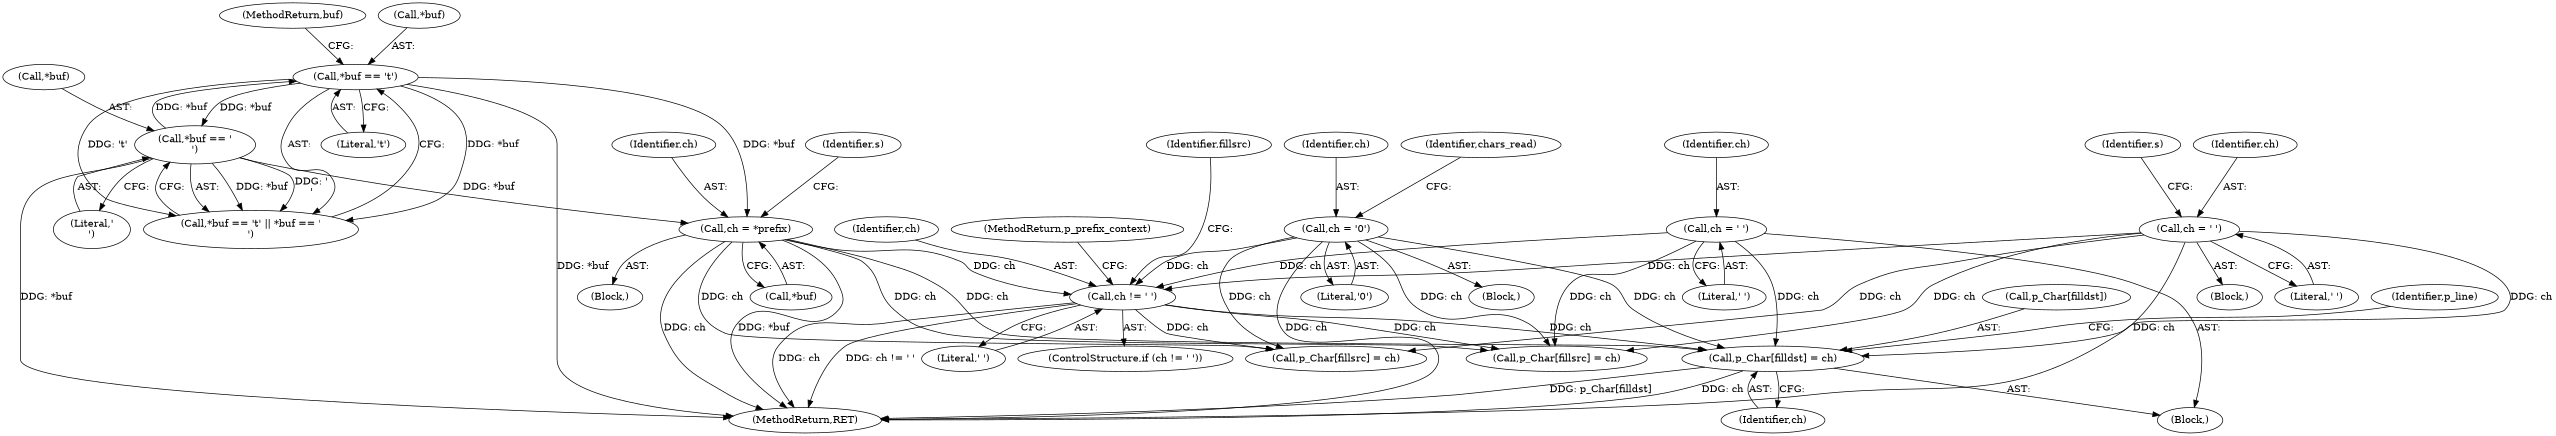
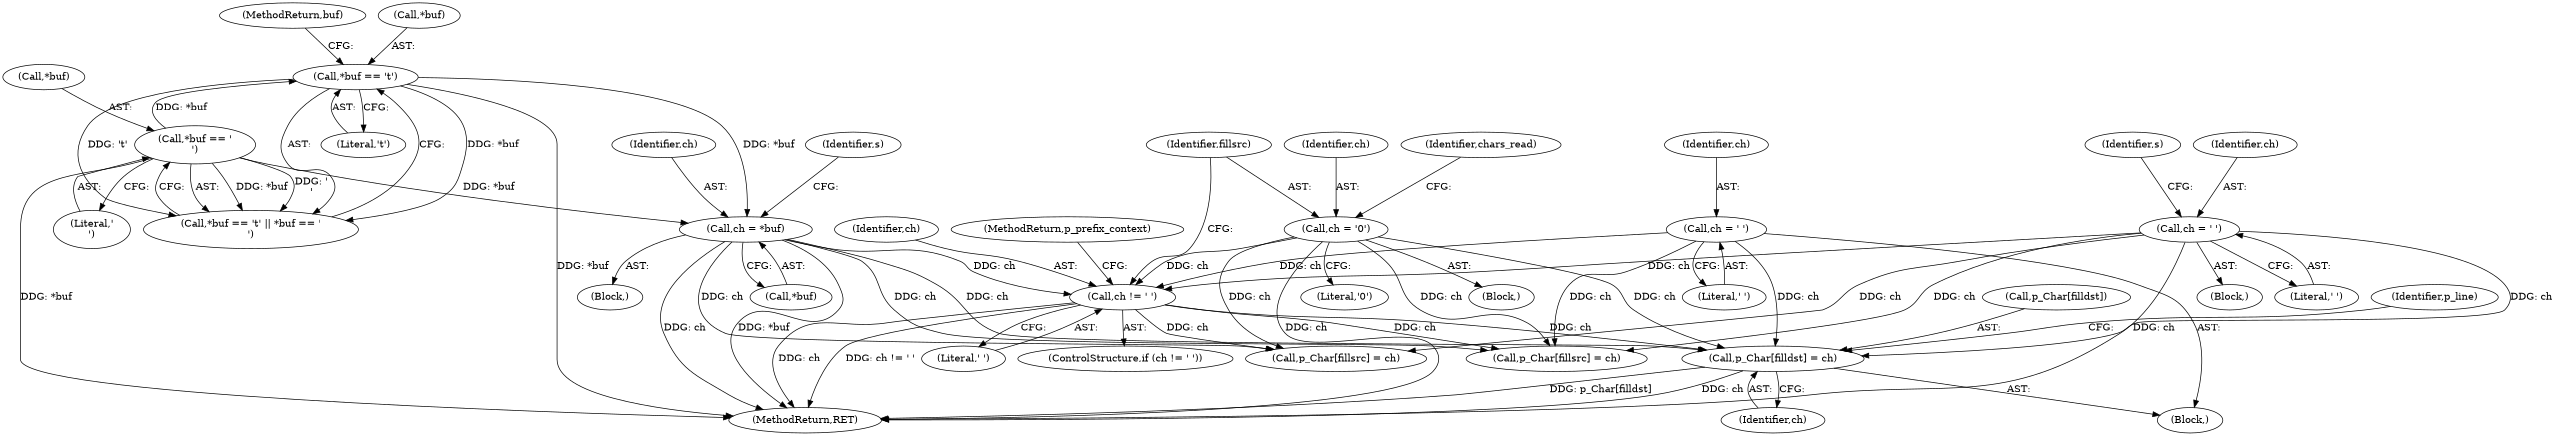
(248, 92) -> none
(746, 229) -> (746, 229)
(1355, 266) -> (1270, 185)
(1340, 267) -> (1340, 267)
